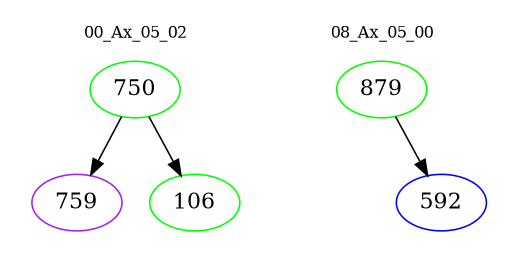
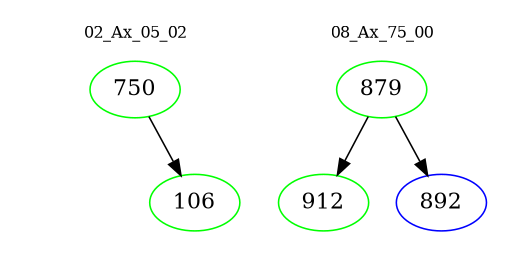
(136, 34) -> (136, 34)
(382, 34) -> (382, 34)
(77, 203) -> none
none -> (324, 203)
(441, 203) -> (441, 203)
